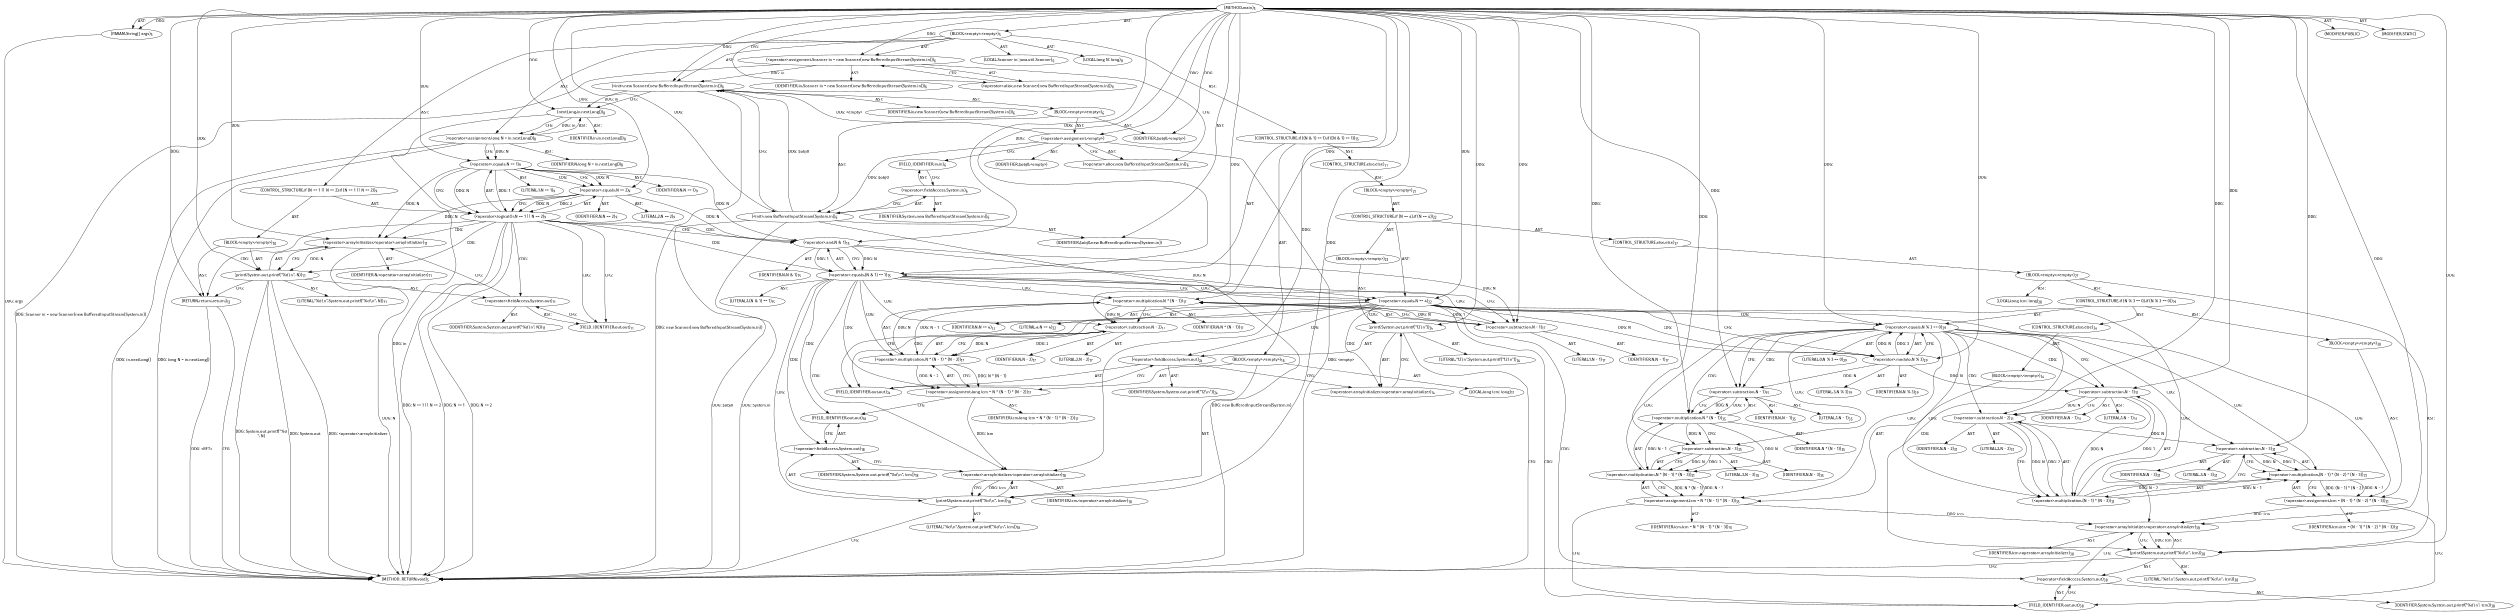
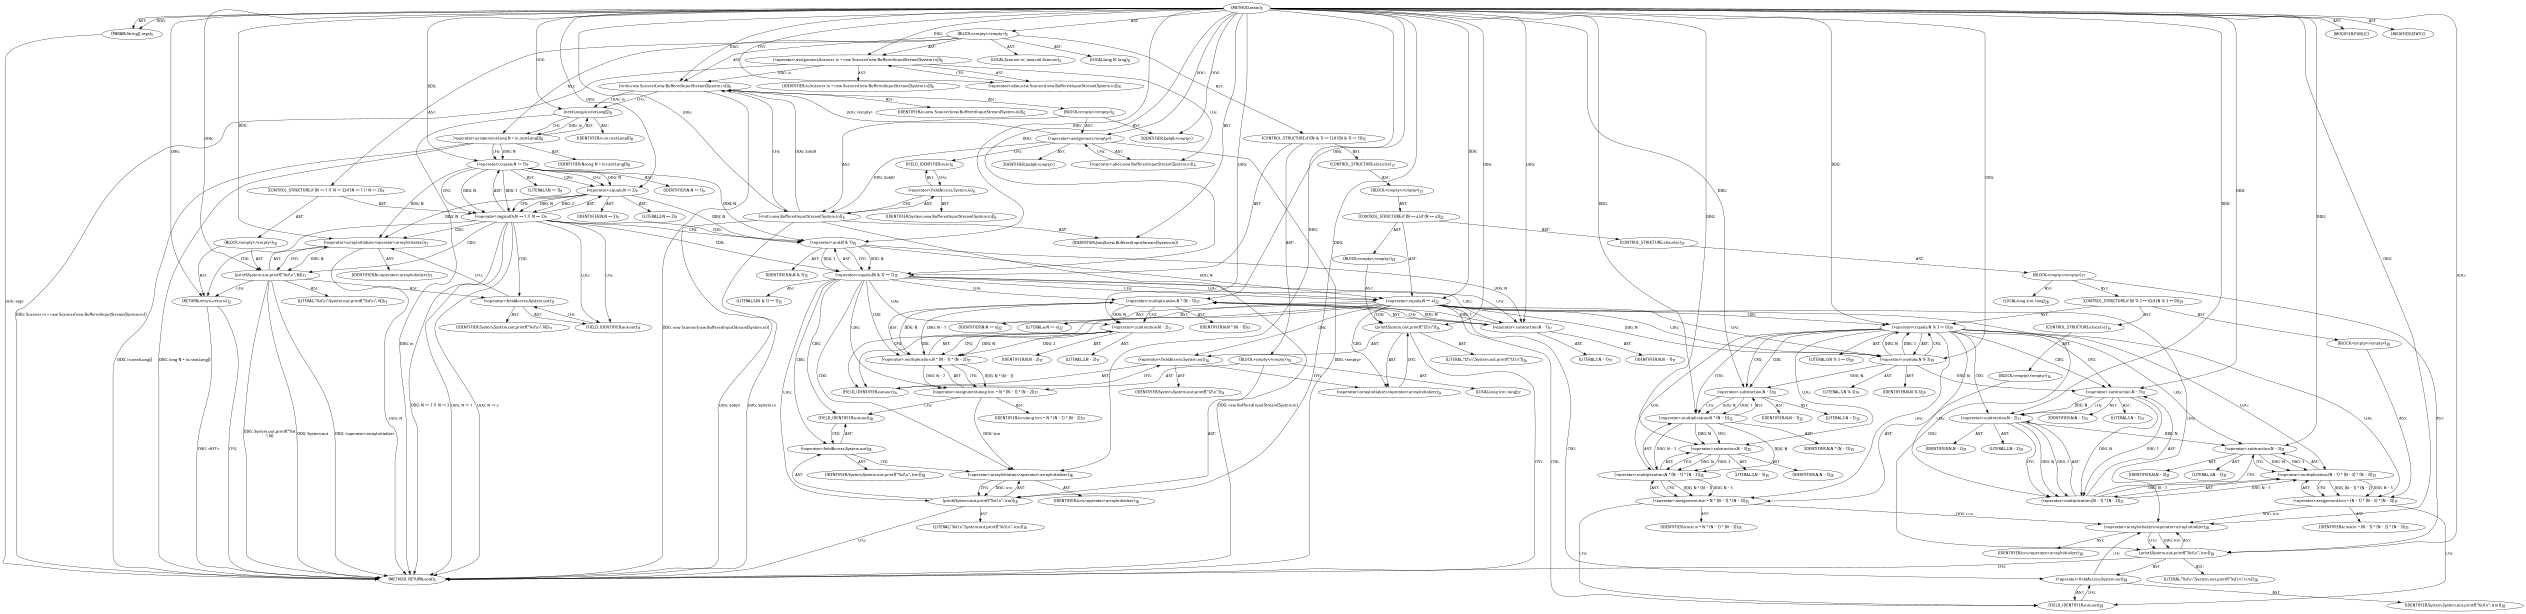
(1693, 475) -> (1702, 475)
